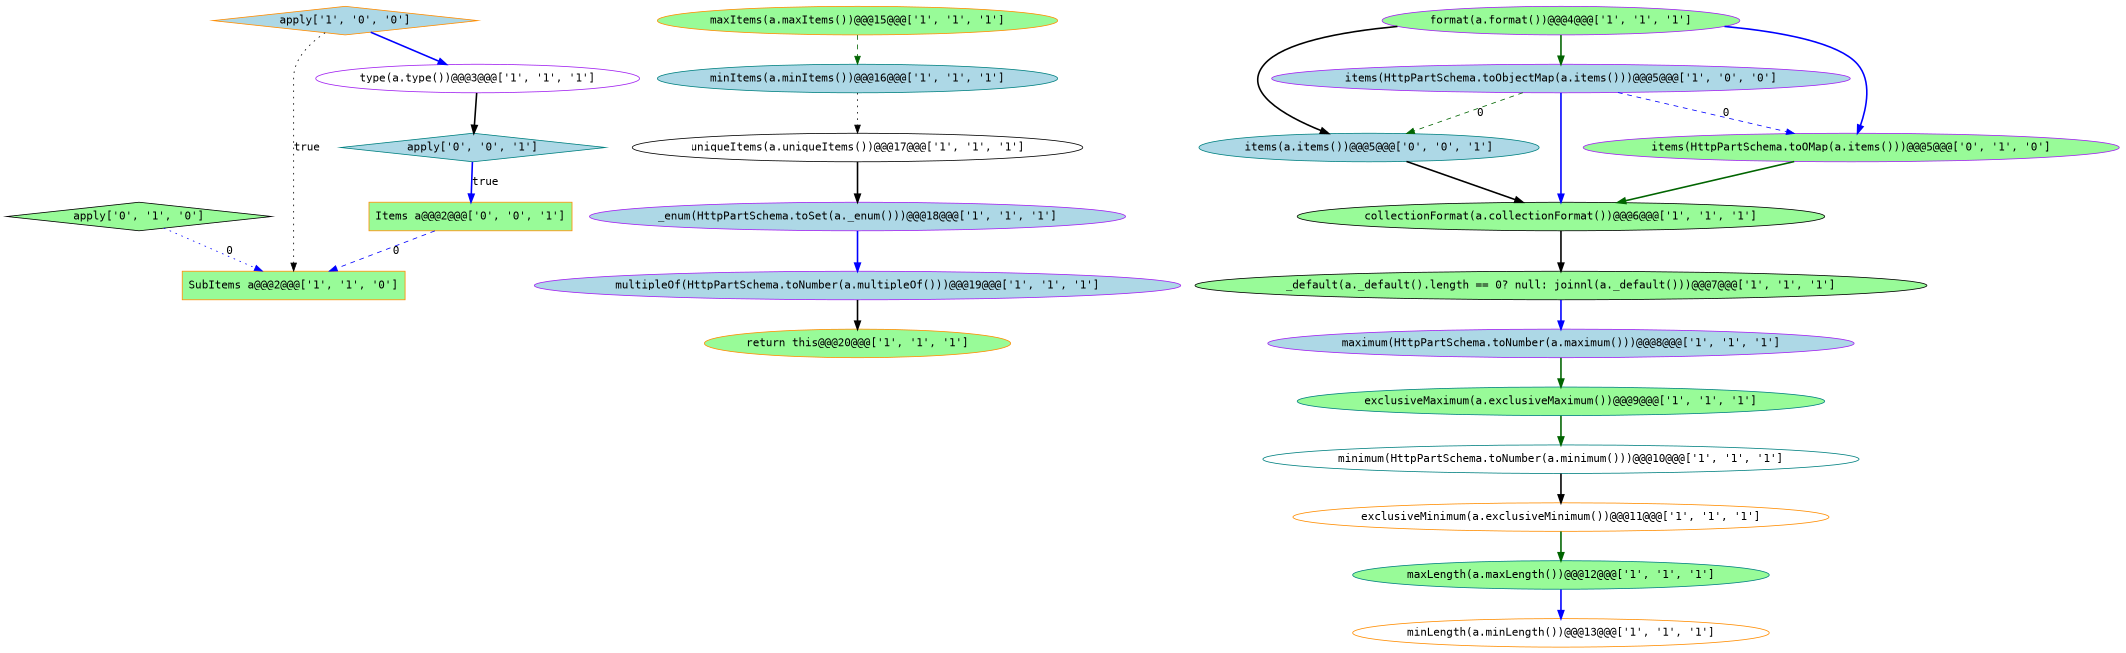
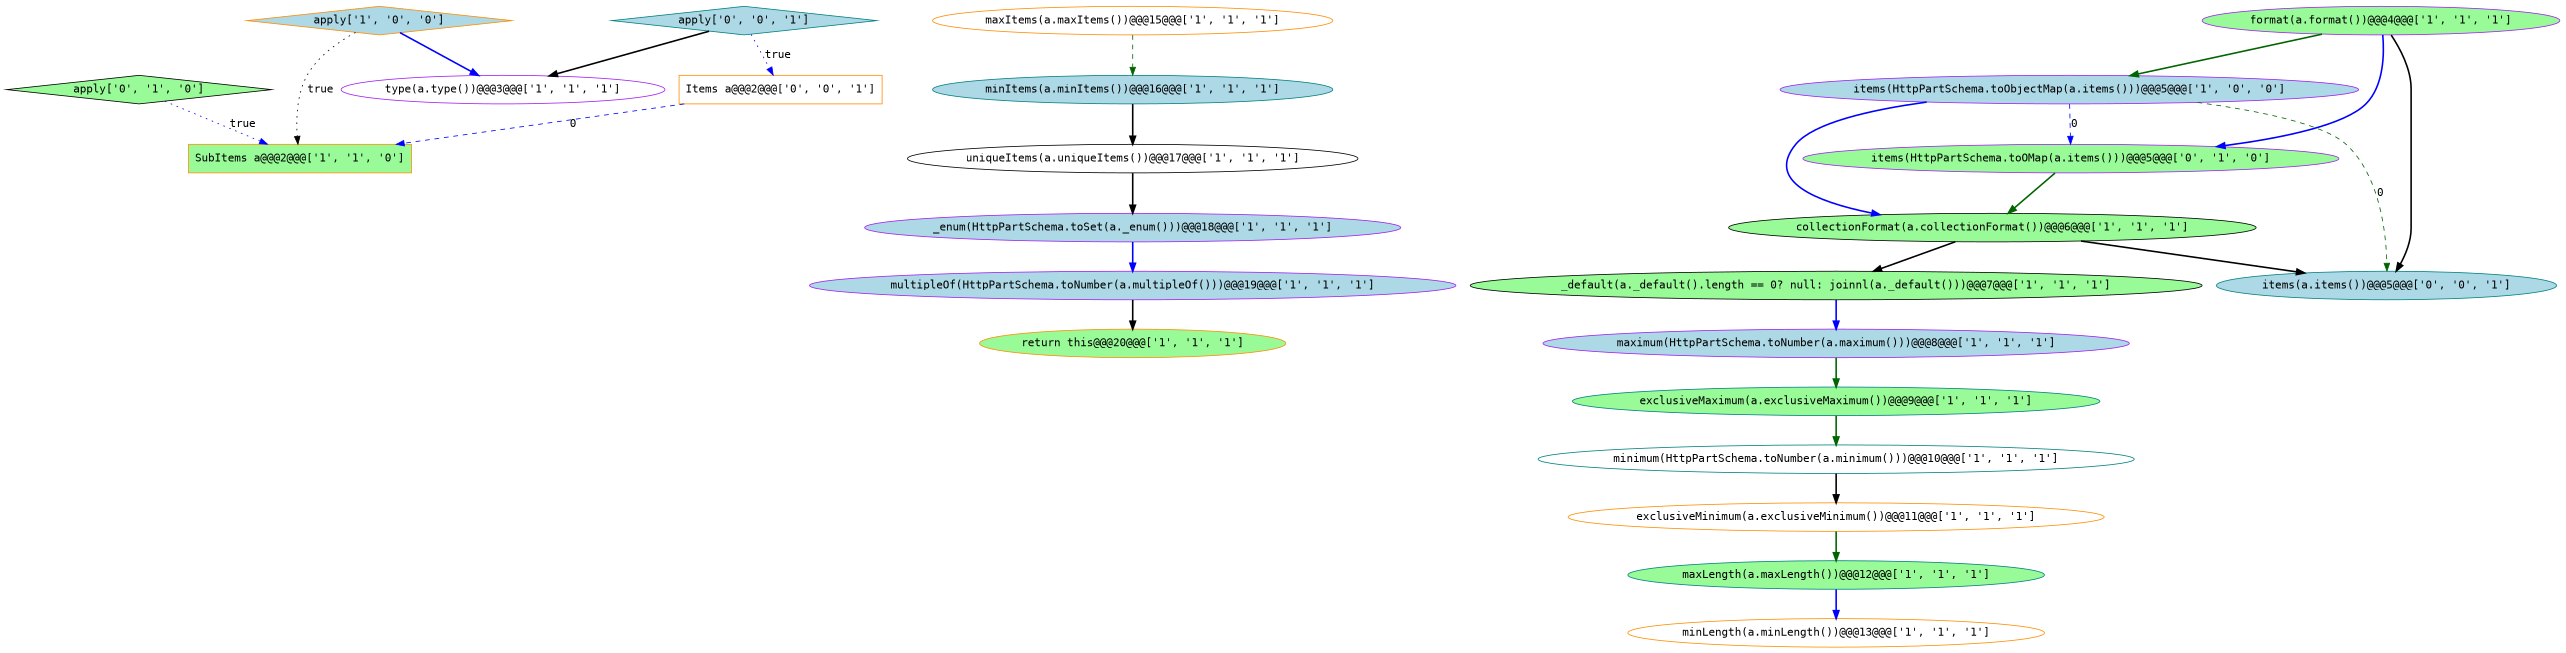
(858, 21) -> (1133, 21)
(476, 109) -> (633, 52)
(858, 109) -> (1133, 120)
(472, 178) -> (760, 51)
(1461, 181) -> (2189, 256)
(471, 217) -> (781, 90)
(230, 251) -> (243, 124)
